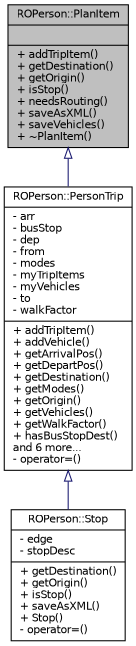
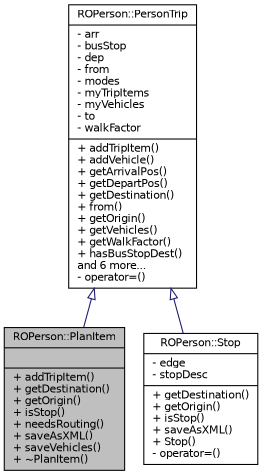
(68, 173) -> (88, 313)
(48, 389) -> (100, 207)
